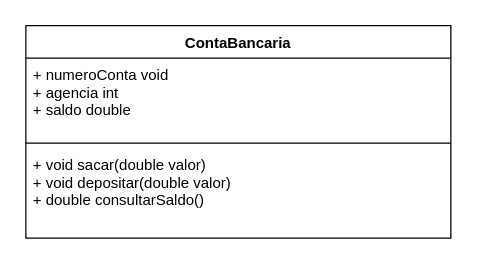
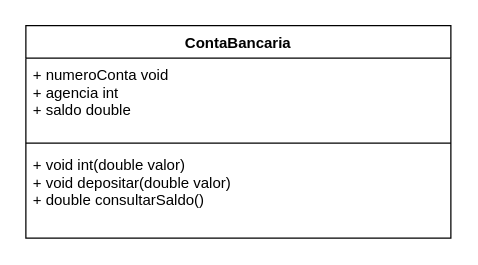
(130, 165) -> (120, 165)
